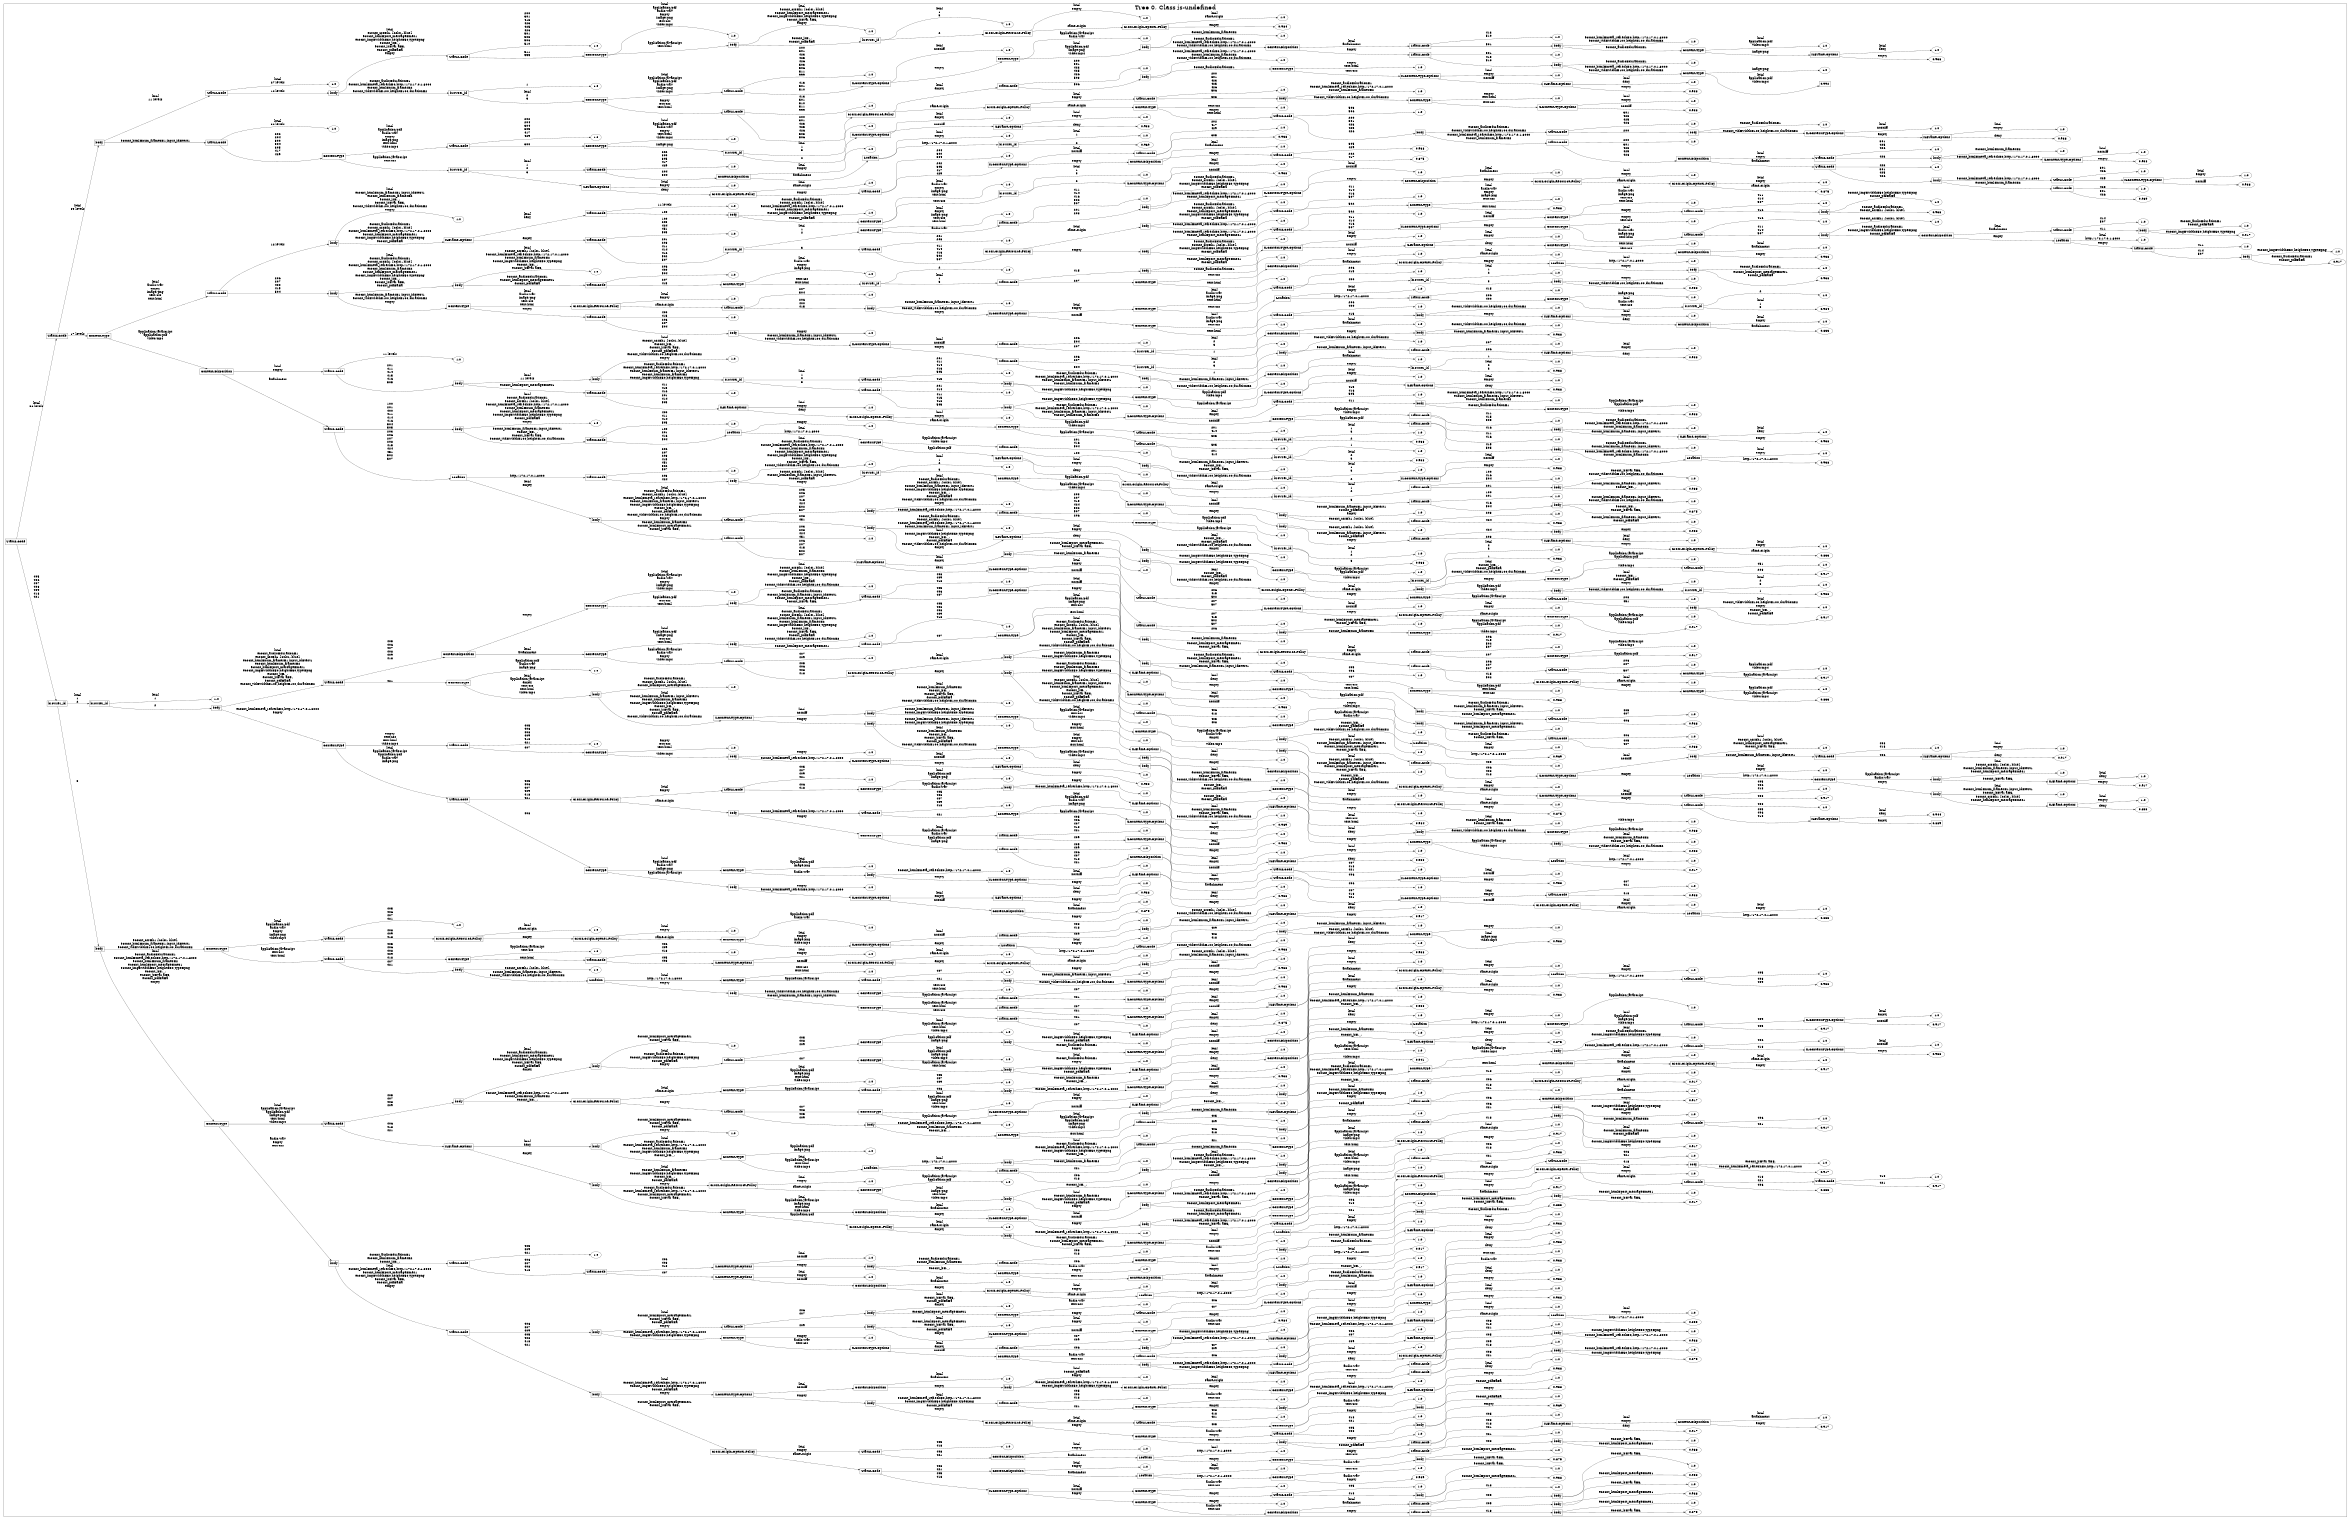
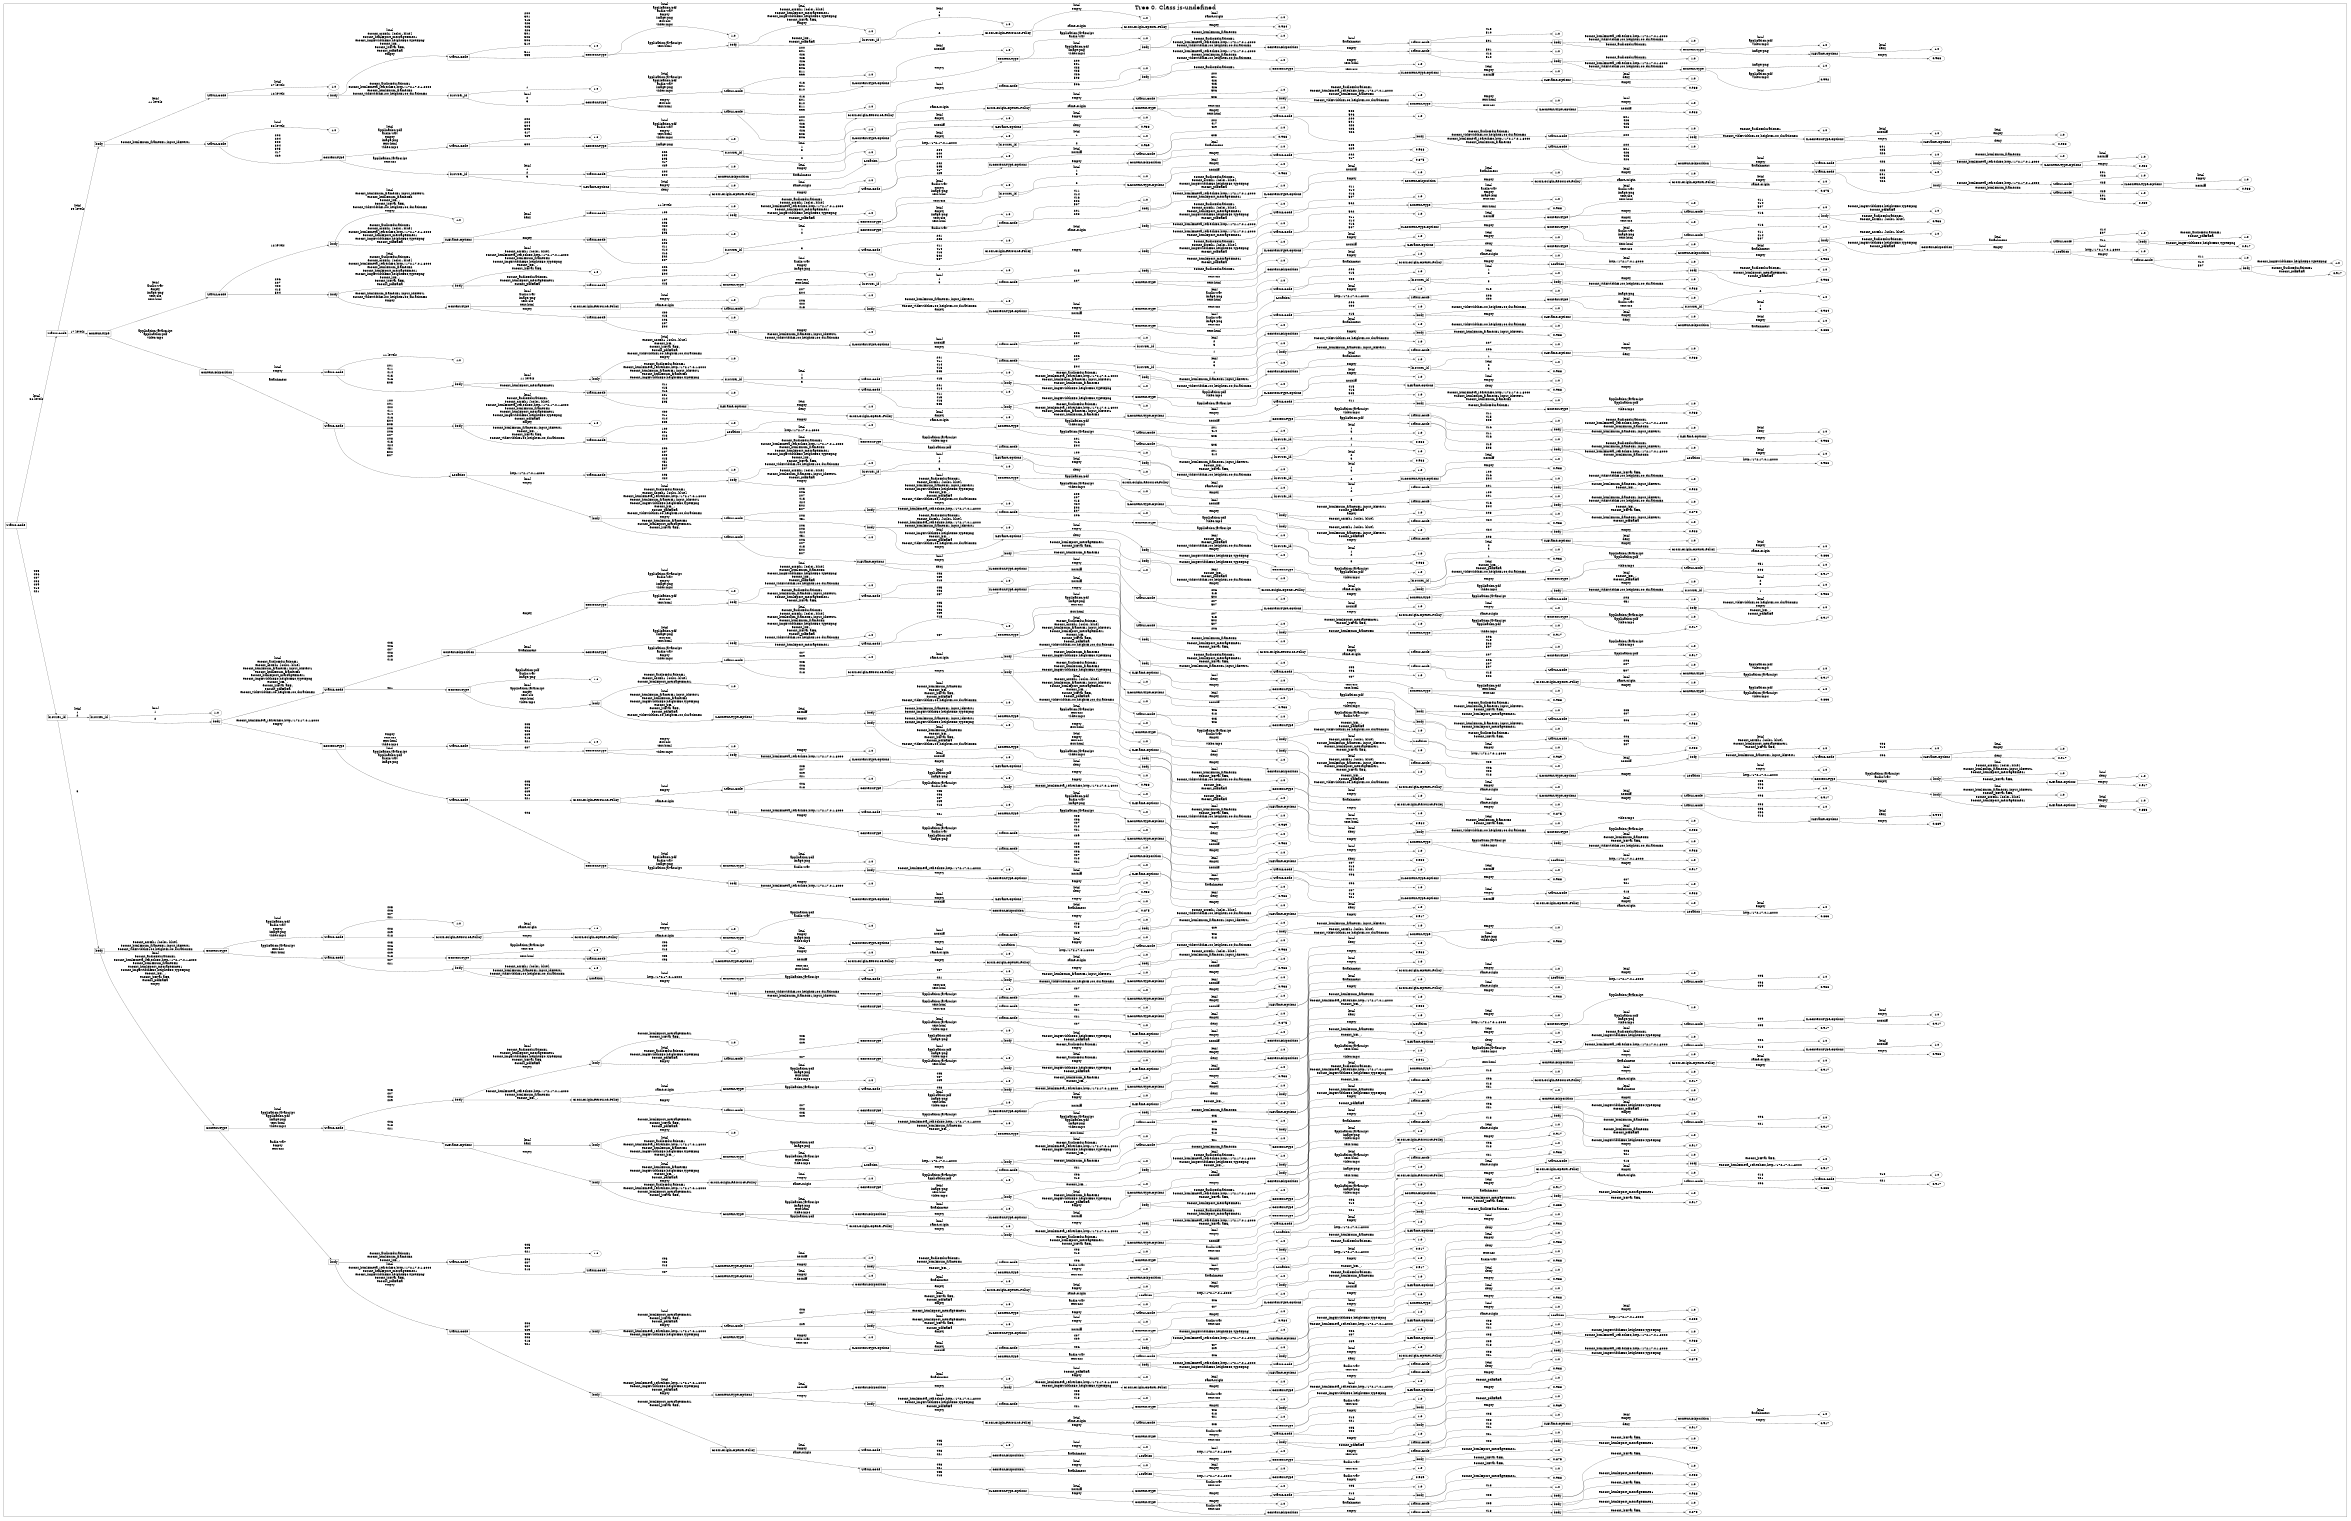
(1937, 815) -> (1937, 815)
(1937, 823) -> (1937, 824)
